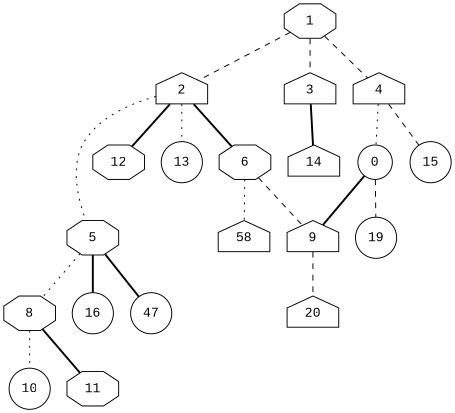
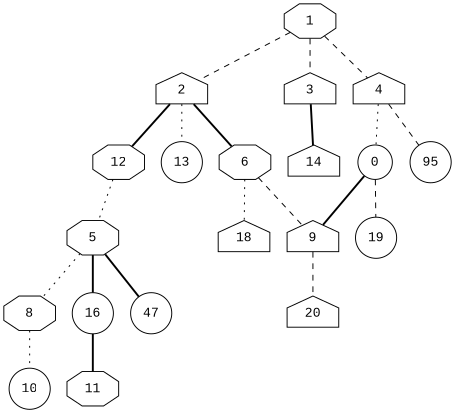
(86, 139) -> (106, 200)
(431, 162) -> (431, 162)
(244, 238) -> (244, 238)
(61, 351) -> (93, 353)
